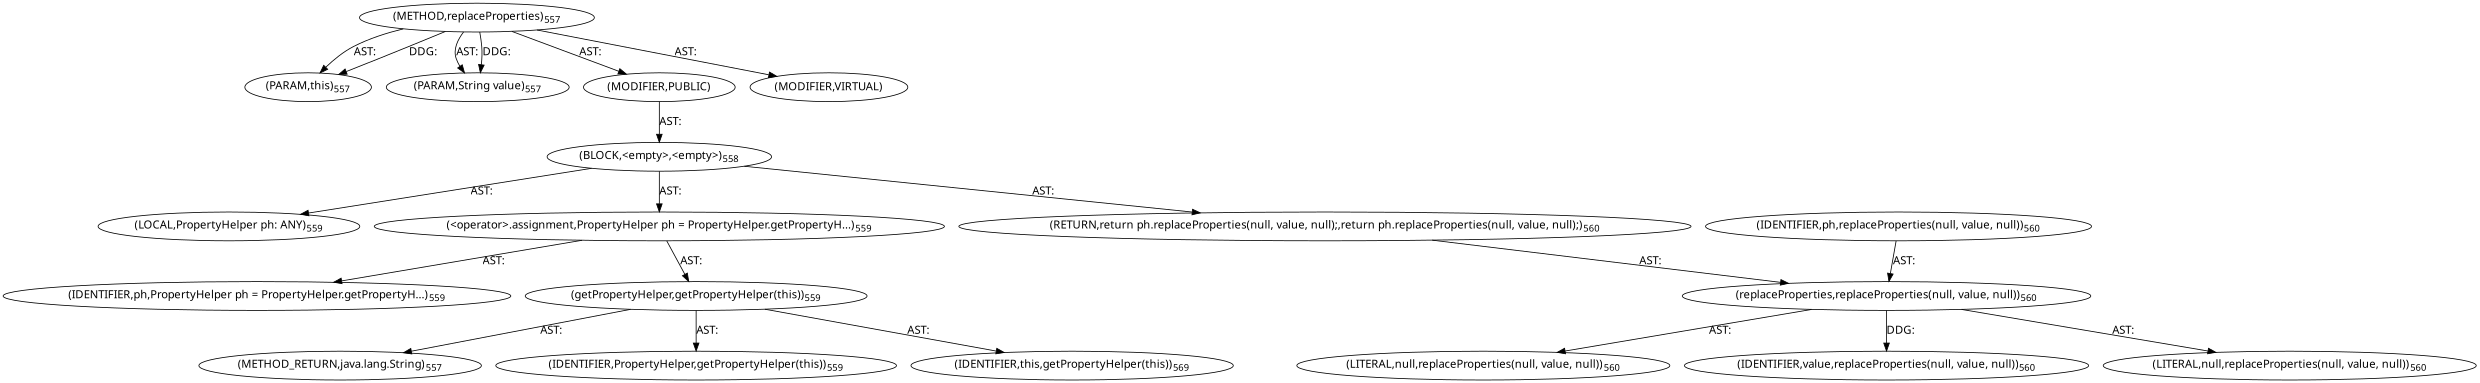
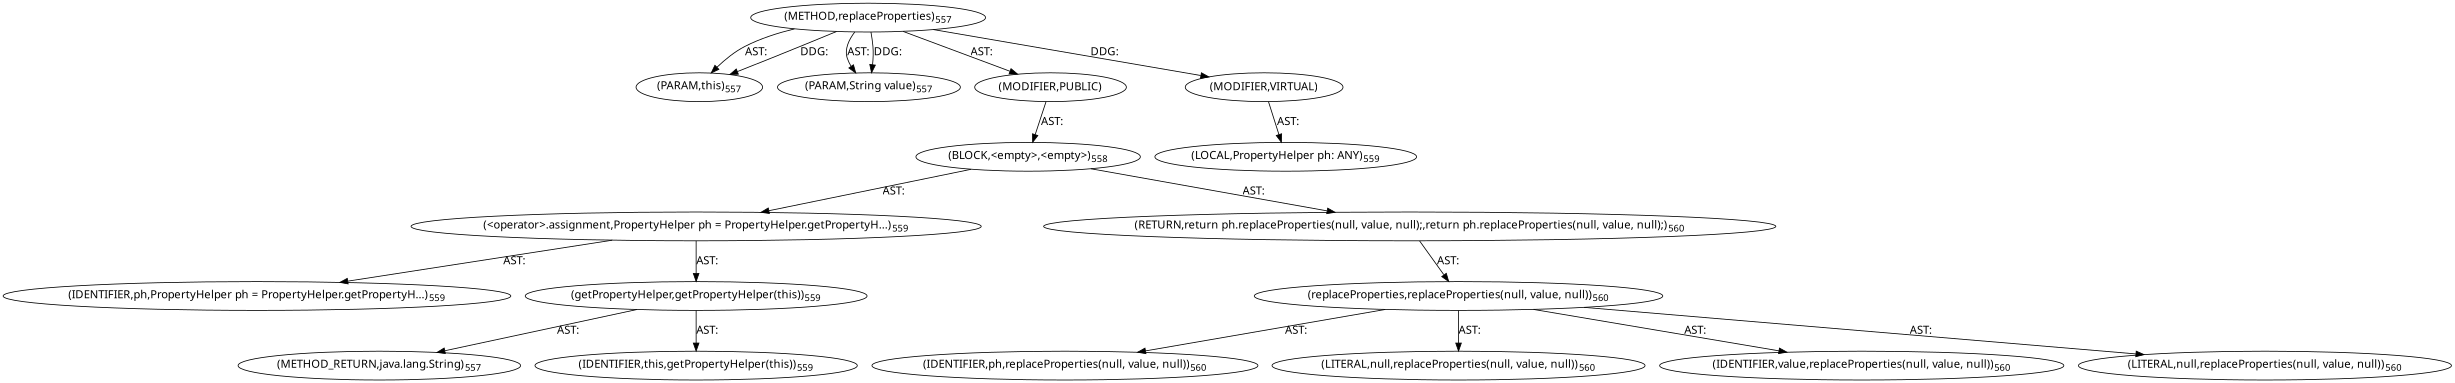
(687, 52) -> (1107, 52)
(450, 191) -> (1274, 118)
(1893, 257) -> (1265, 330)
(1903, 331) -> (1697, 331)
(1181, 364) -> (805, 364)
(696, 366) -> none
